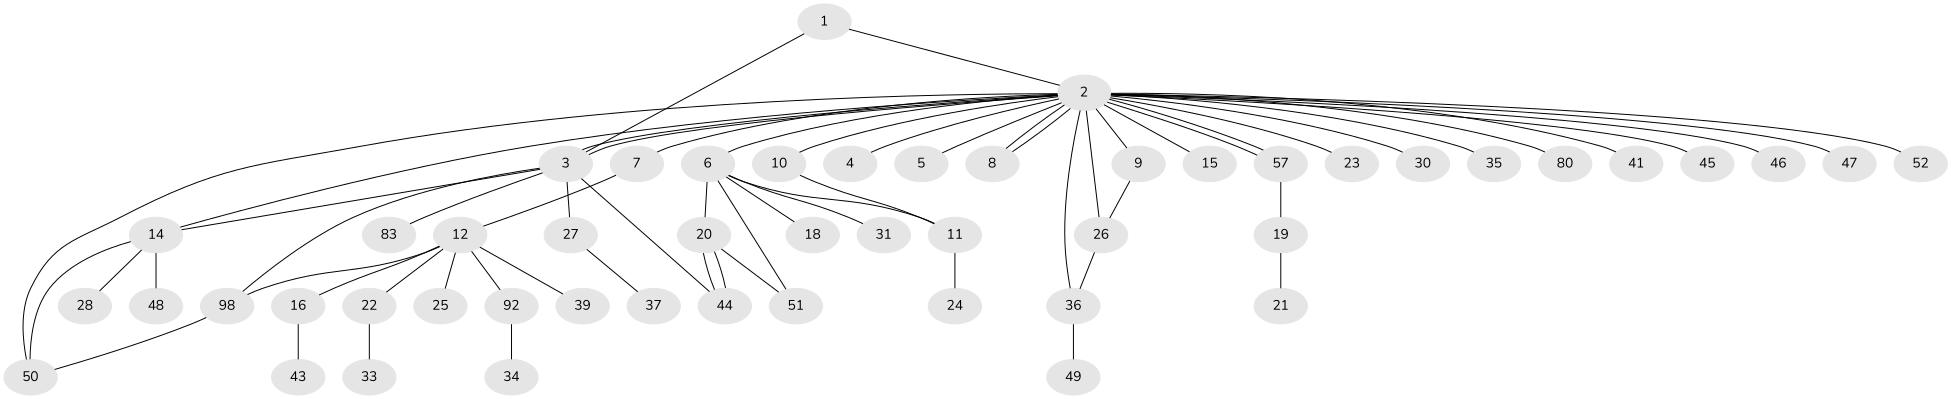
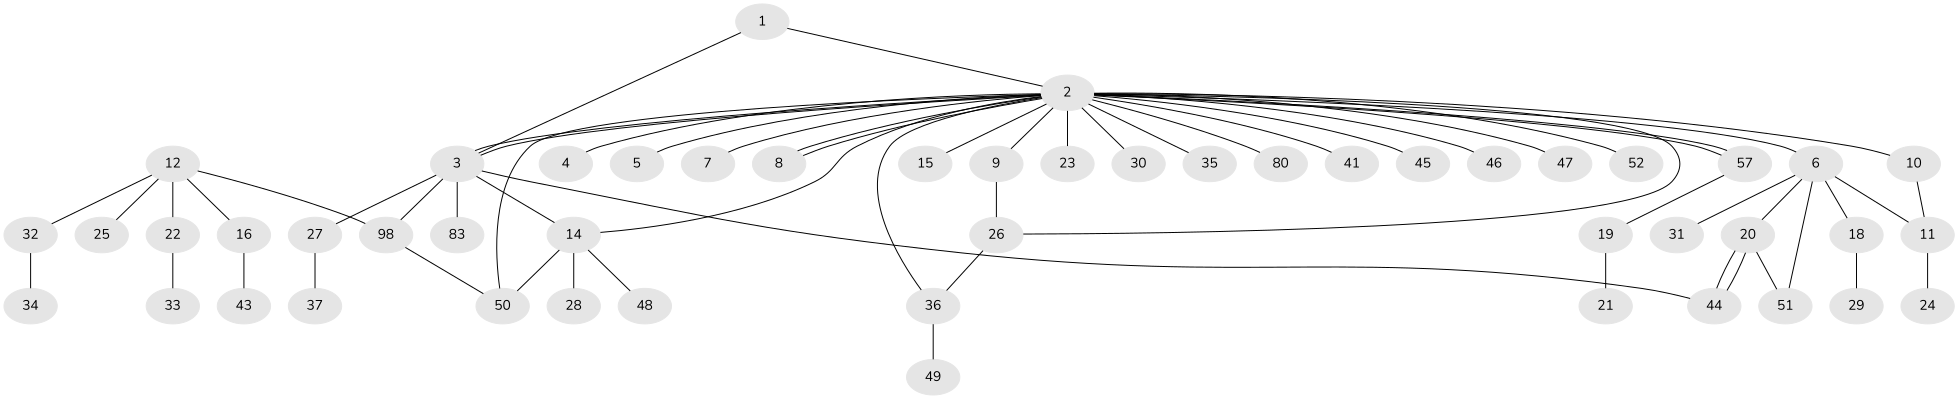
(550, 202) -> none
(512, 306) -> (31, 235)
(583, 306) -> none
none -> (1856, 306)
